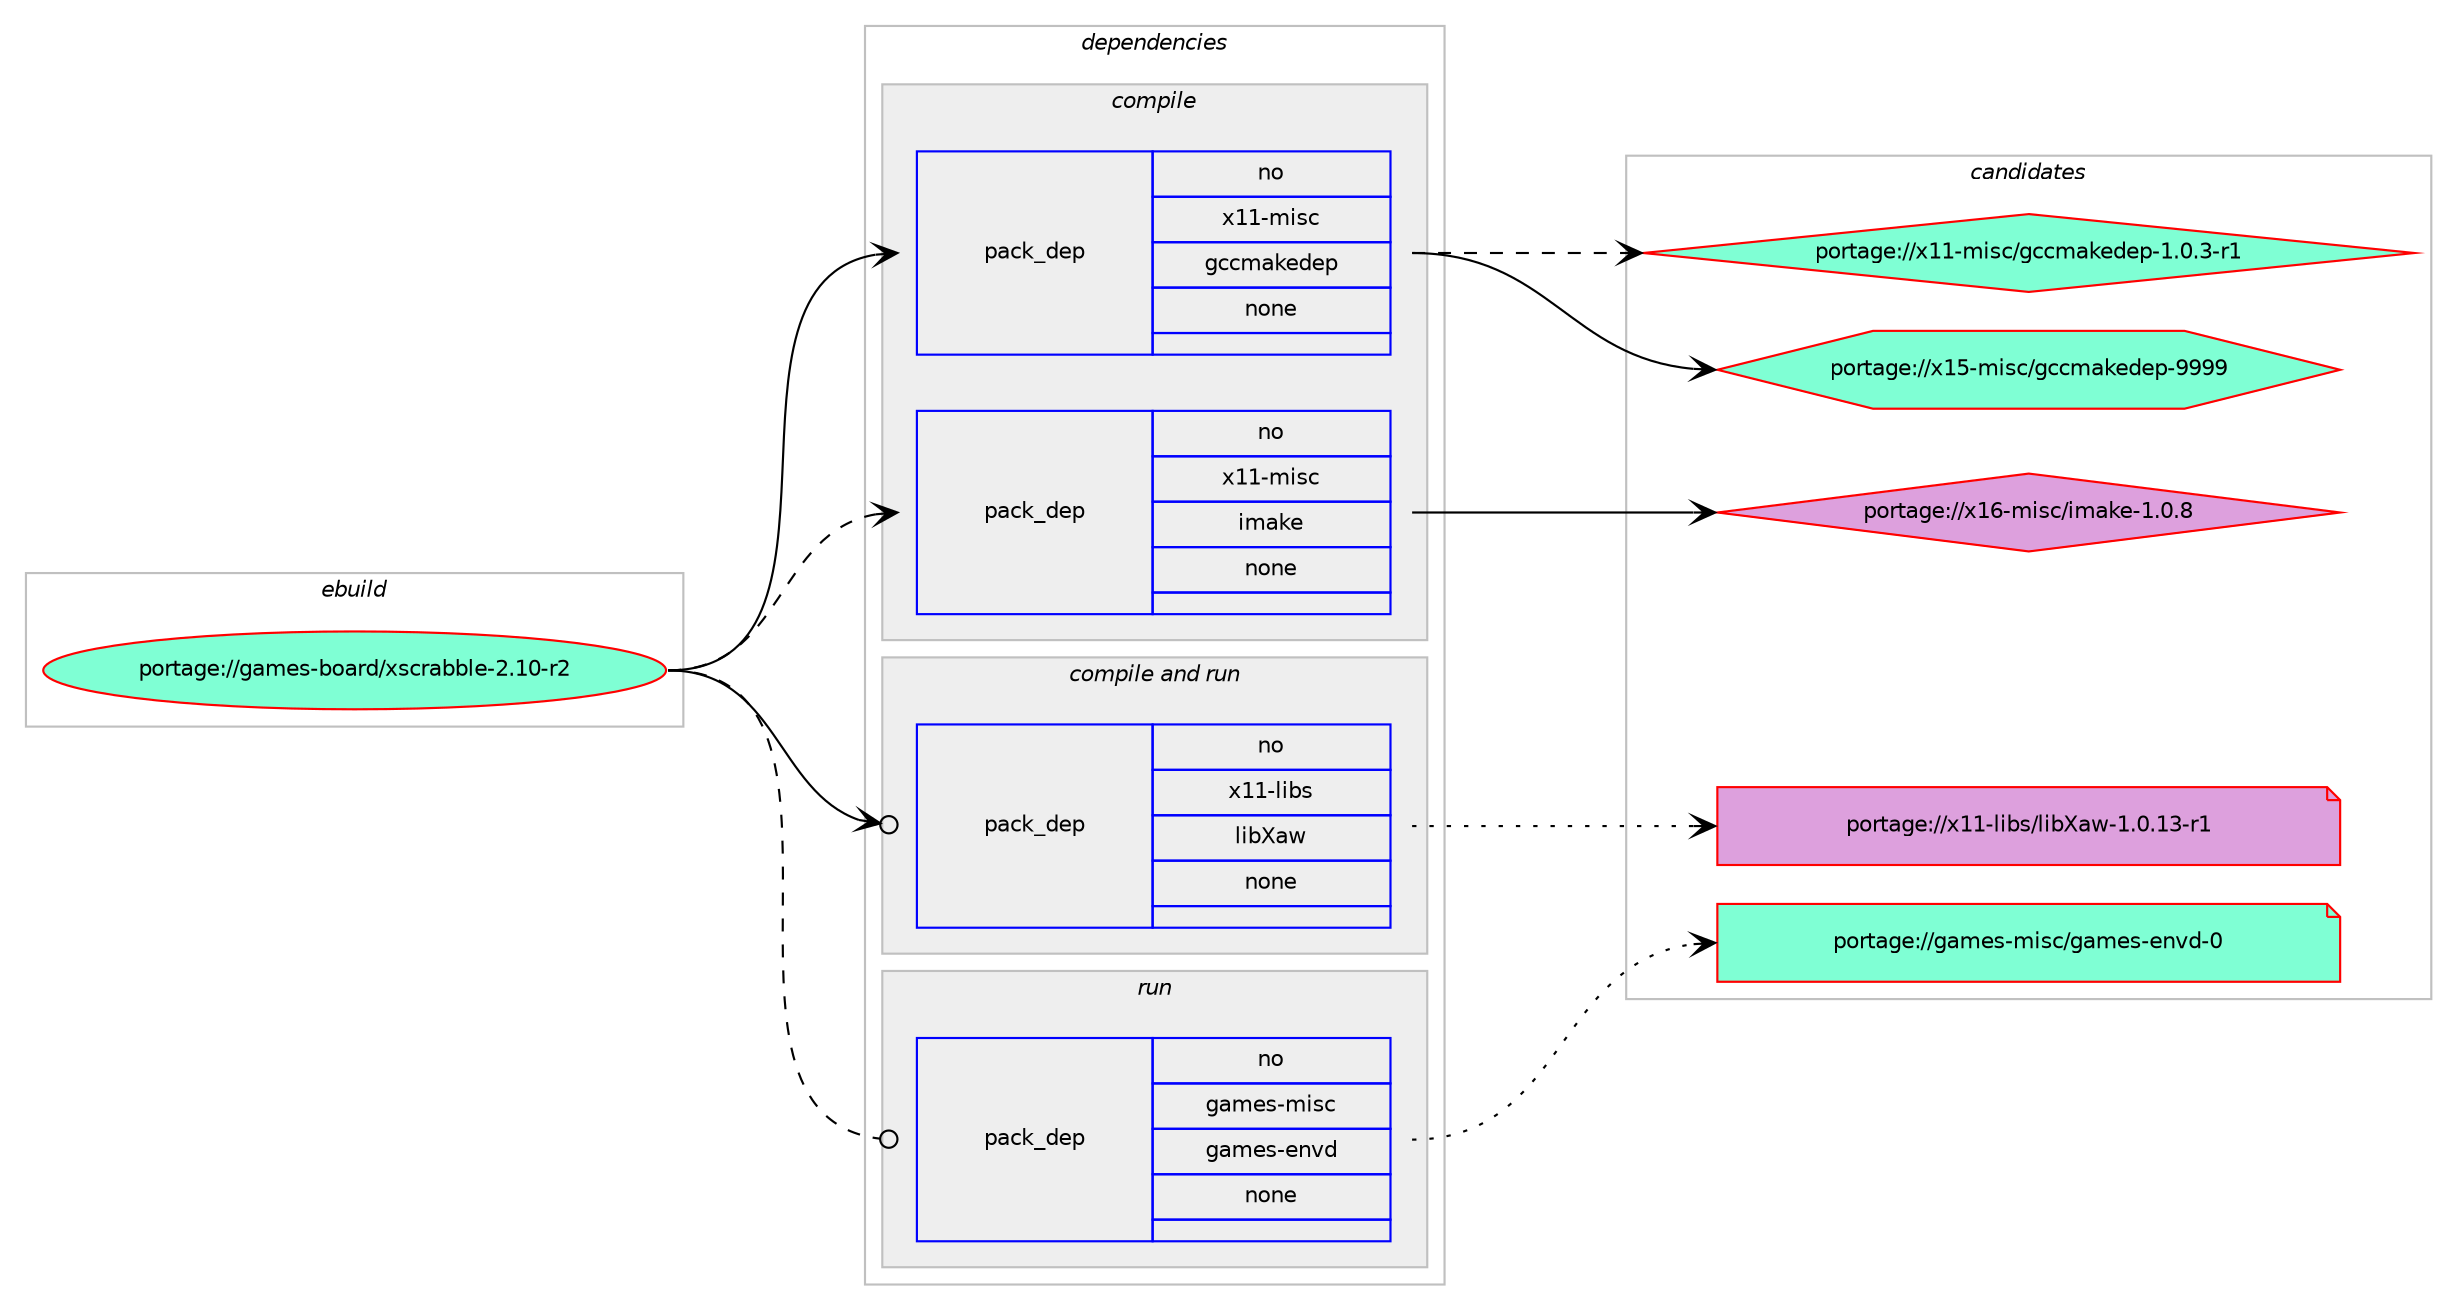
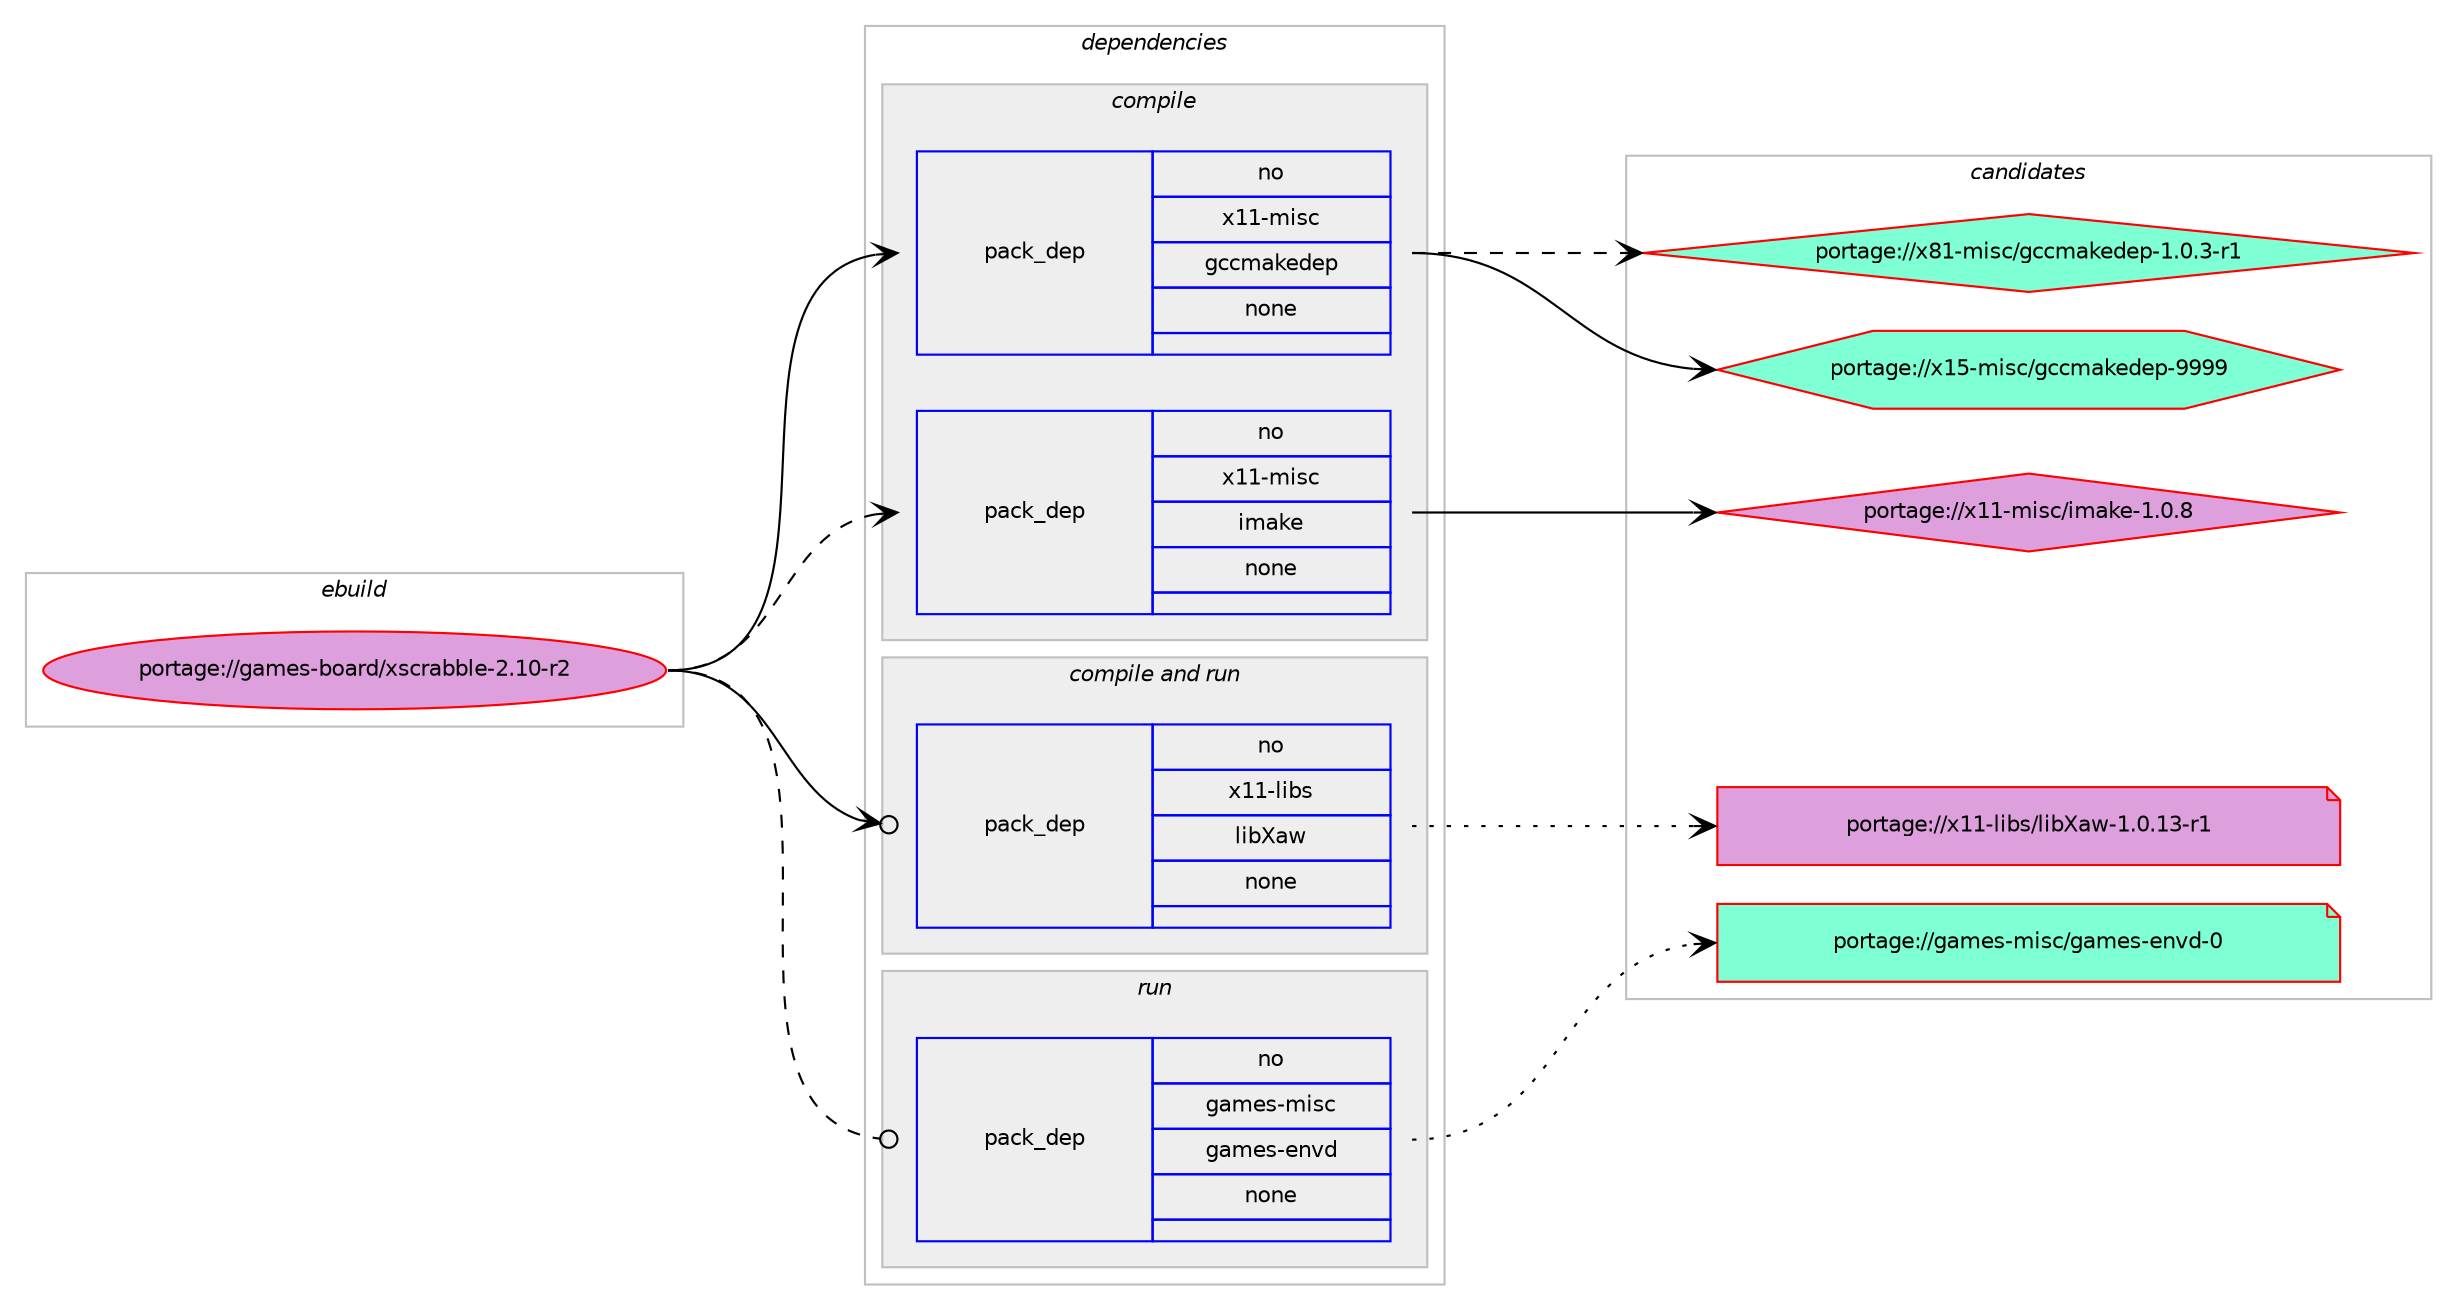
(2029, 253) -> (2029, 253)
(2029, 513) -> (2029, 513)
(355, 670) -> (355, 670)
